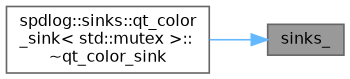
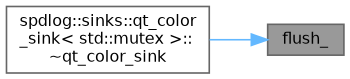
(306, 40) -> (306, 40)
